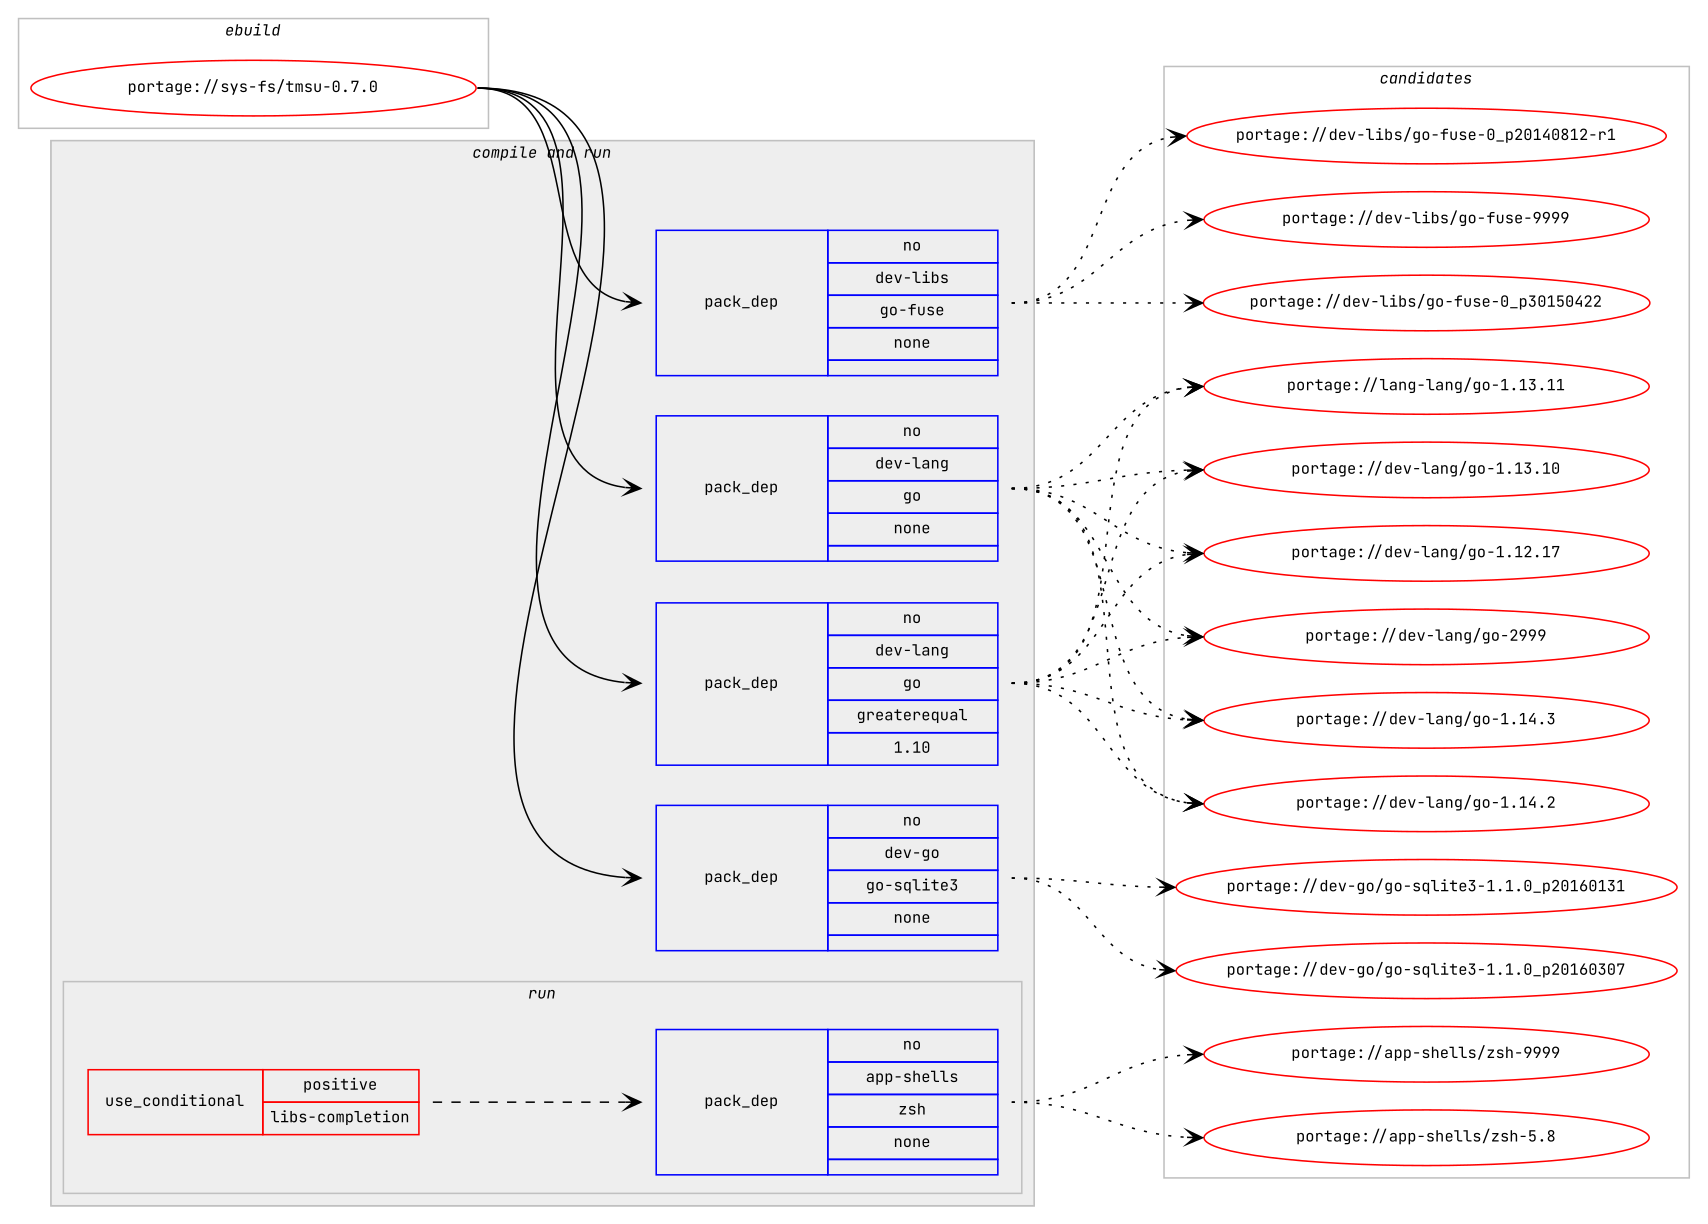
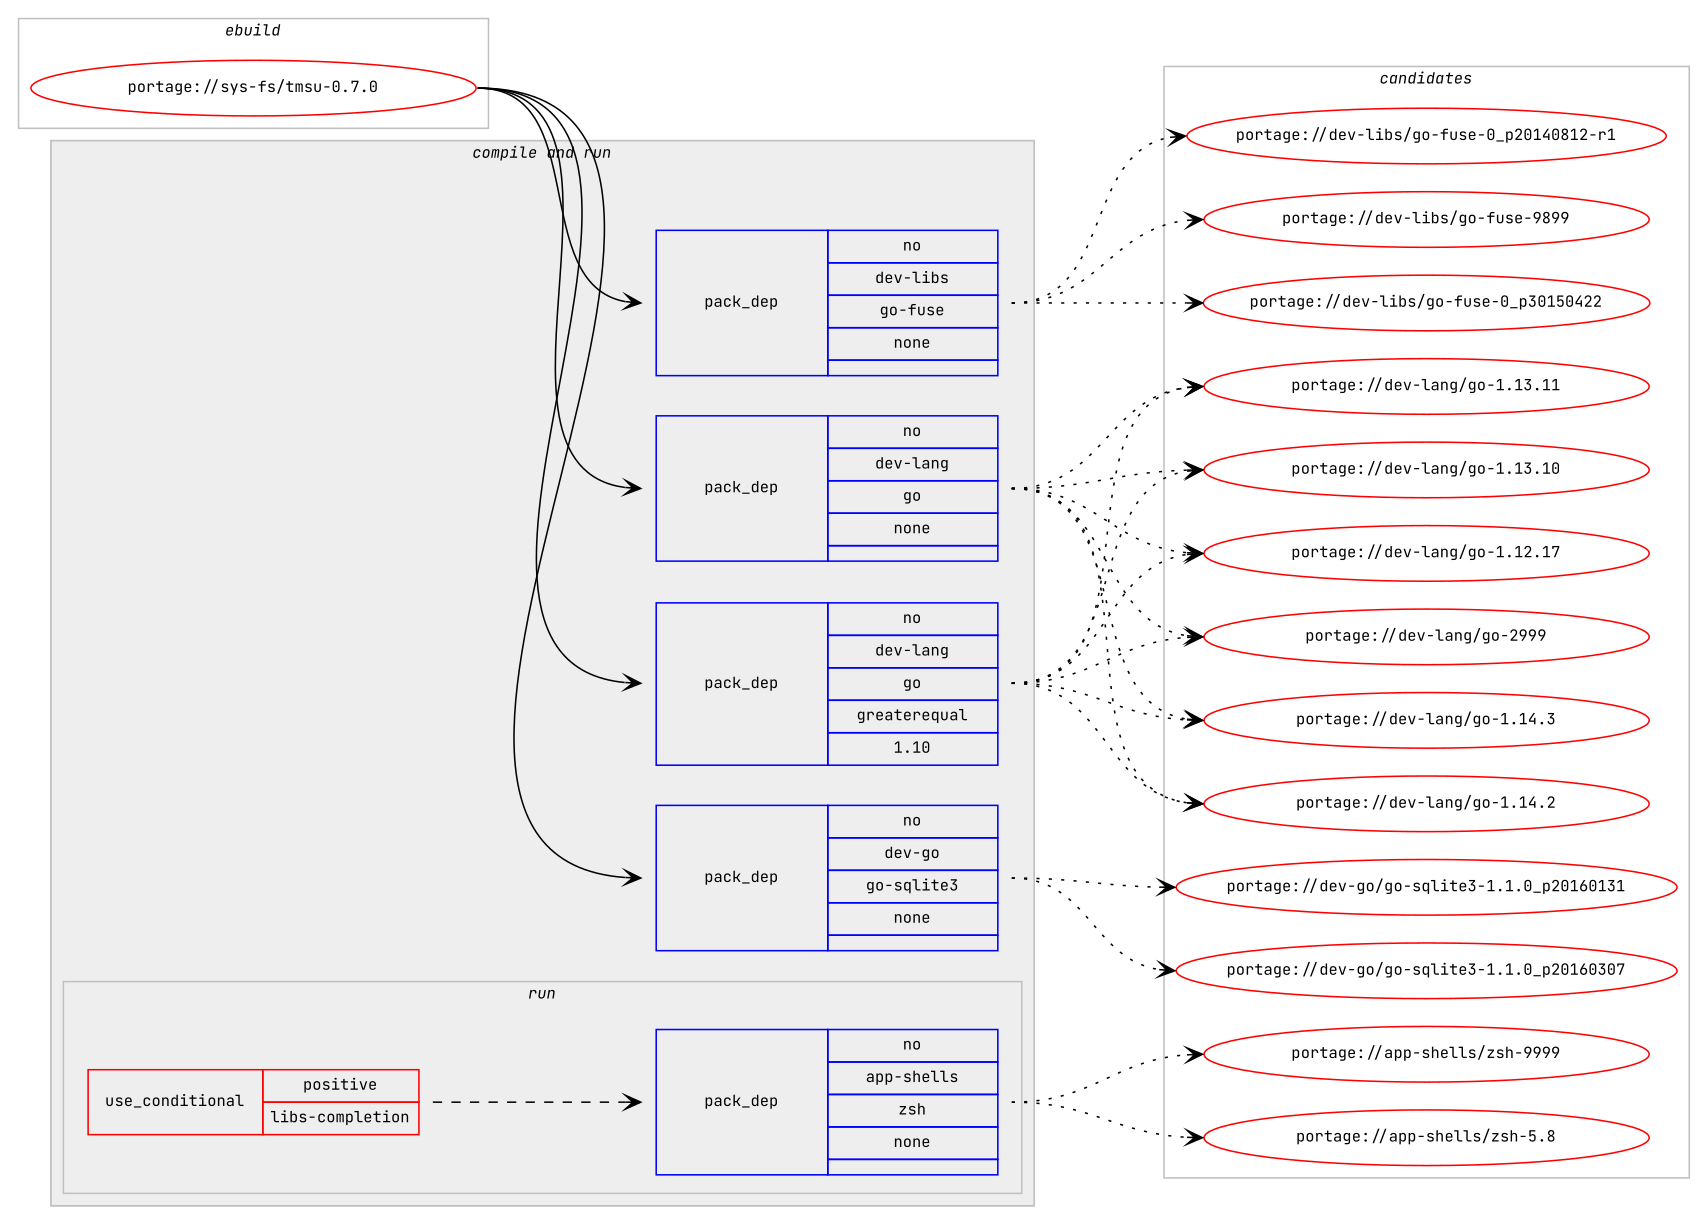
(1427, 220) -> (1427, 220)
(1427, 386) -> (1427, 386)
